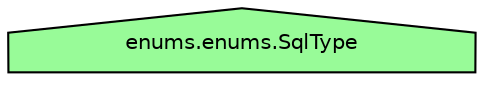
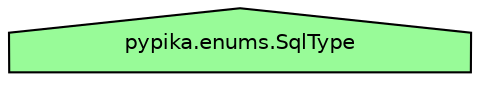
(242, 44) -> (240, 44)
